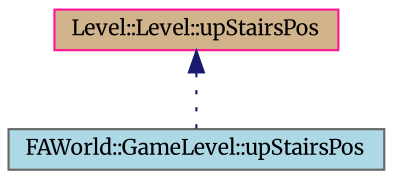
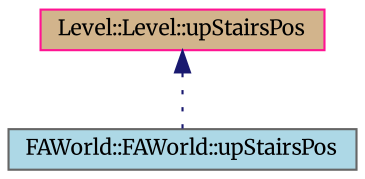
(196, 149) -> (183, 149)
